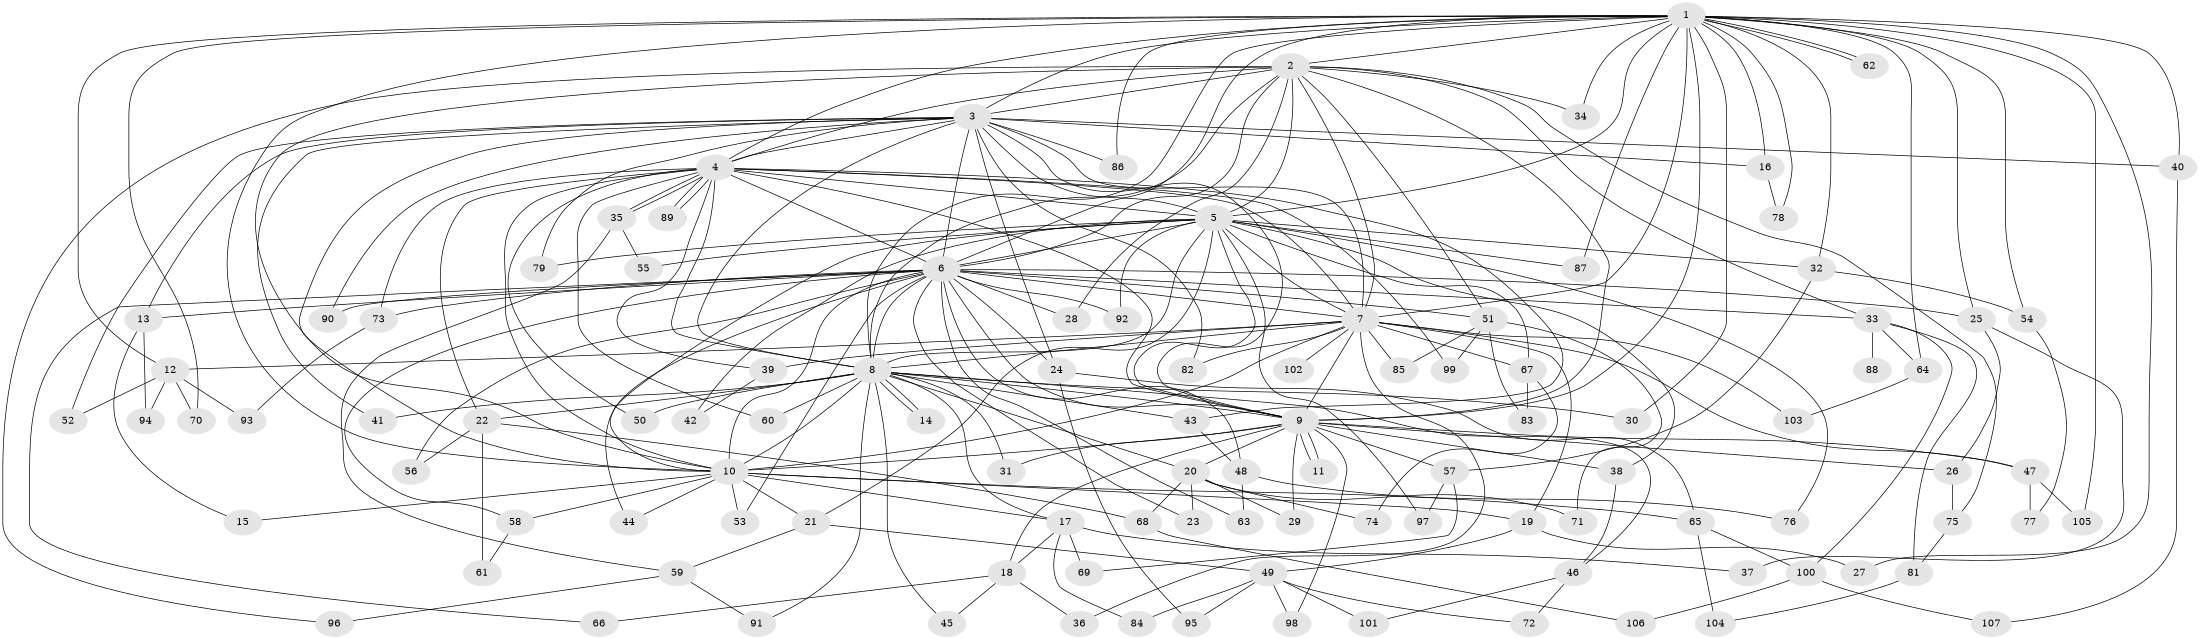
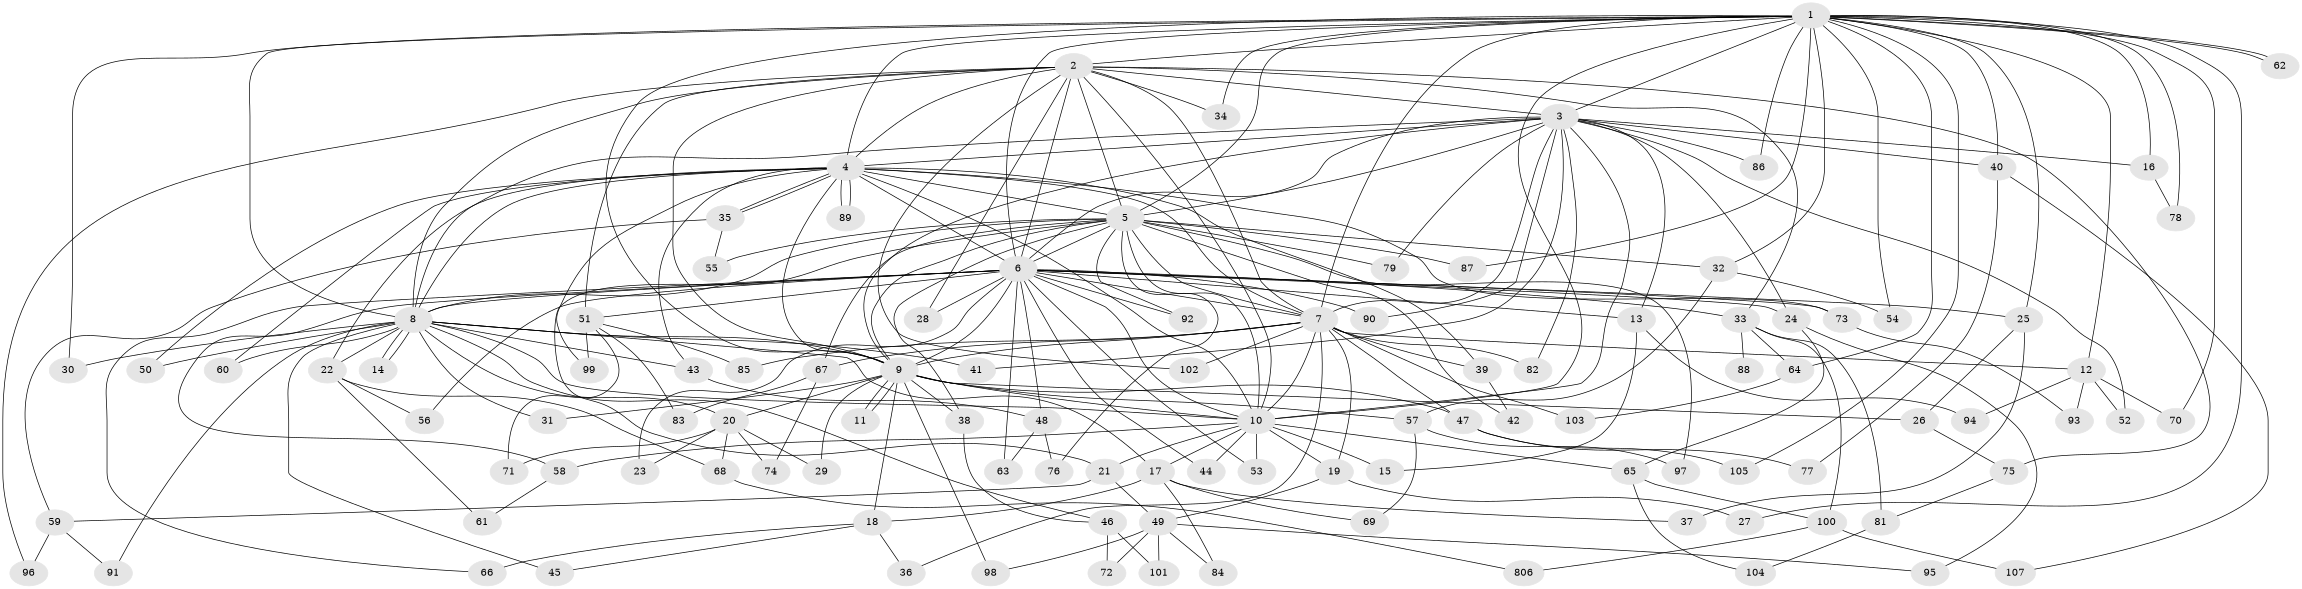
none -> (883, 304)
(1184, 338) -> none
(2066, 421) -> (1961, 342)
(1636, 624) -> (1524, 573)
